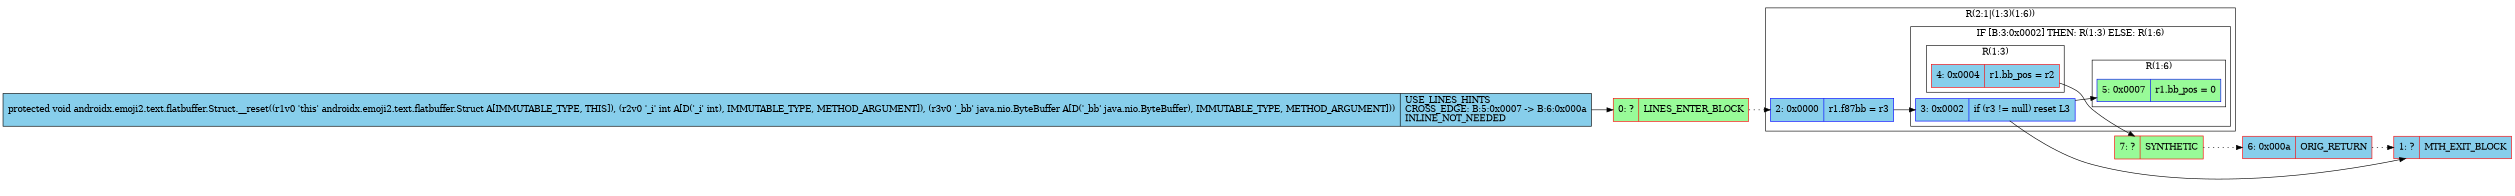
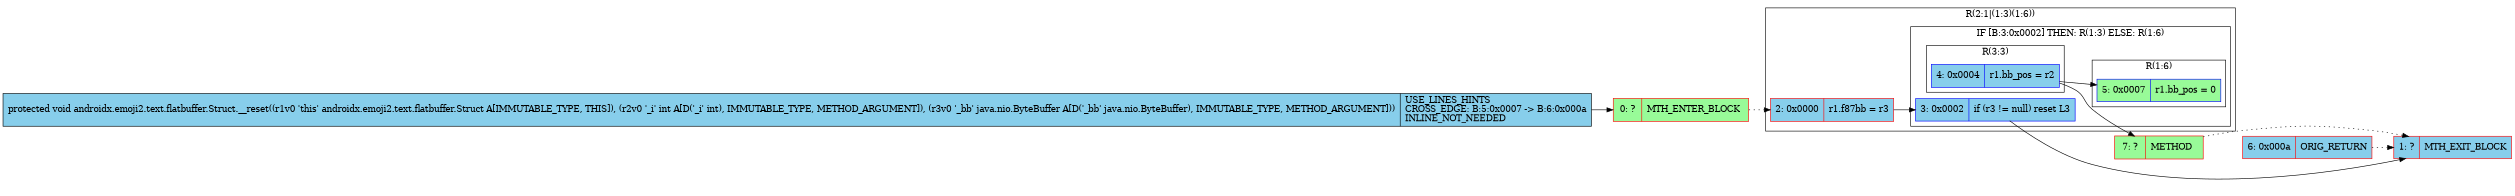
(1995, 53) -> (1995, 53)
(1995, 76) -> (1995, 76)
(2080, 100) -> (2075, 83)
(1694, 110) -> (1693, 110)
(1832, 110) -> (1832, 110)
(2172, 147) -> (2171, 147)
(2220, 147) -> (2303, 126)
